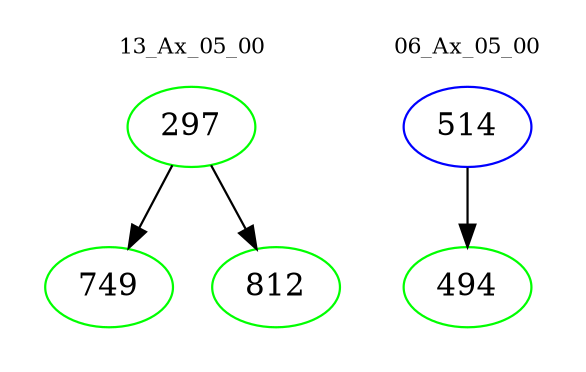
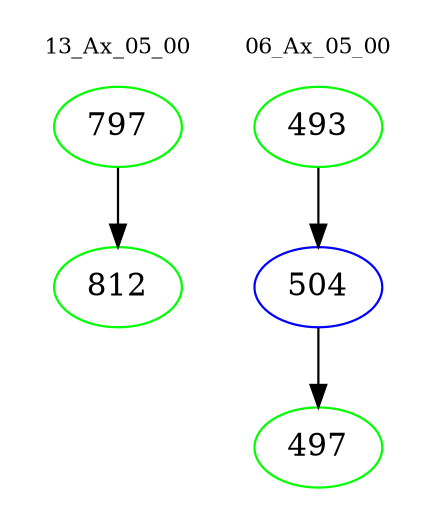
(191, 127) -> (118, 127)
none -> (318, 127)
(468, 127) -> (318, 287)
(109, 287) -> none
(468, 287) -> (318, 448)
